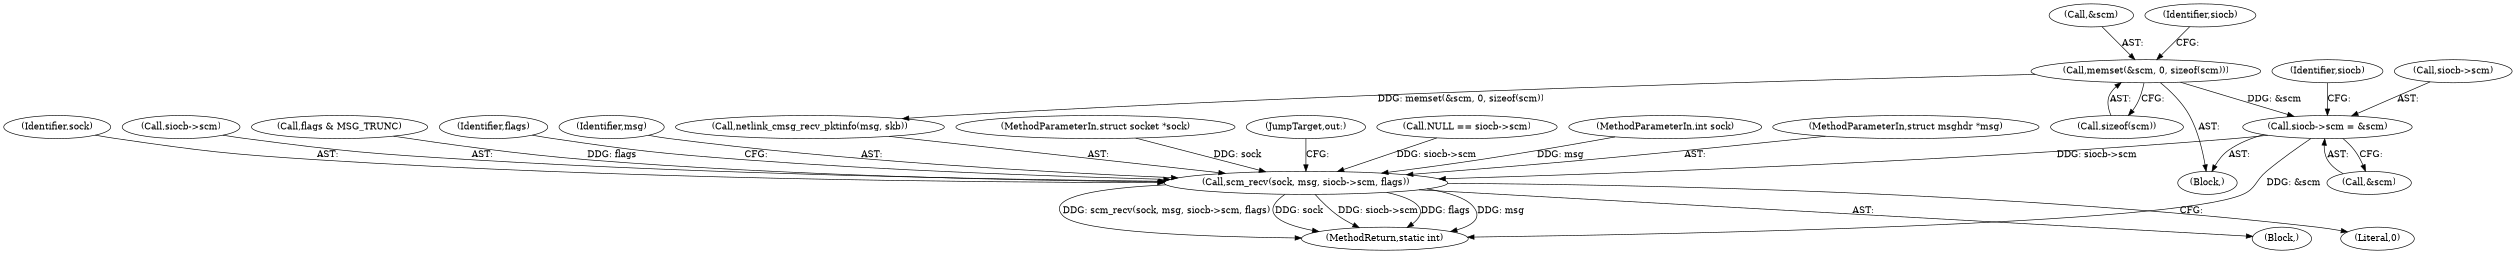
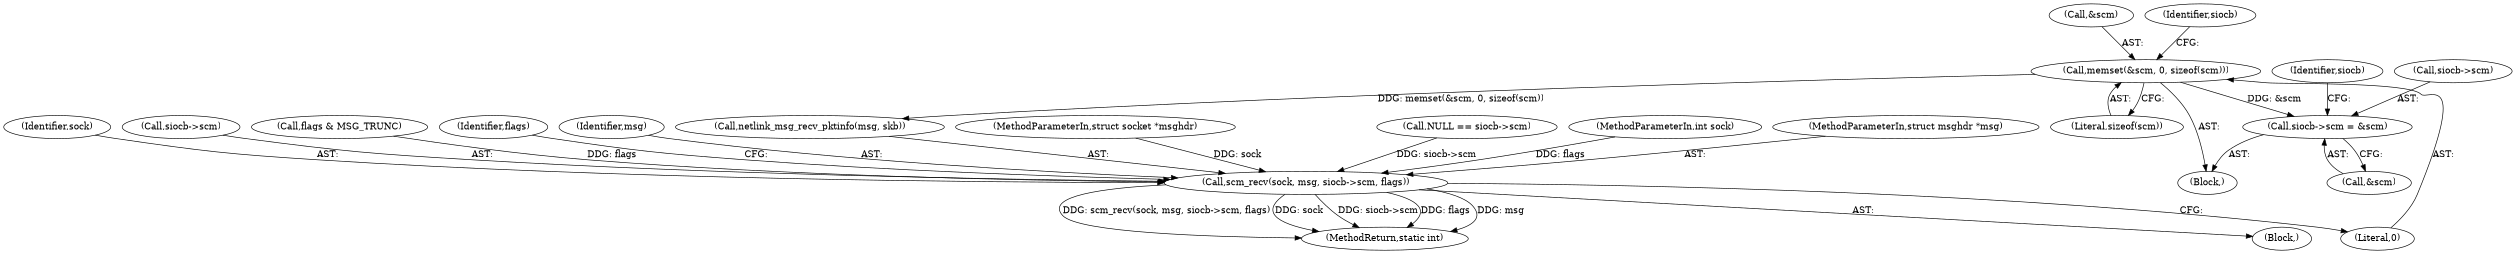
none -> (2418, 93)
(810, 127) -> (810, 127)
(1095, 127) -> (1095, 127)
(1306, 127) -> none
(2117, 127) -> (2117, 127)
(1560, 155) -> (1560, 155)
(1857, 162) -> none
(1904, 226) -> none
